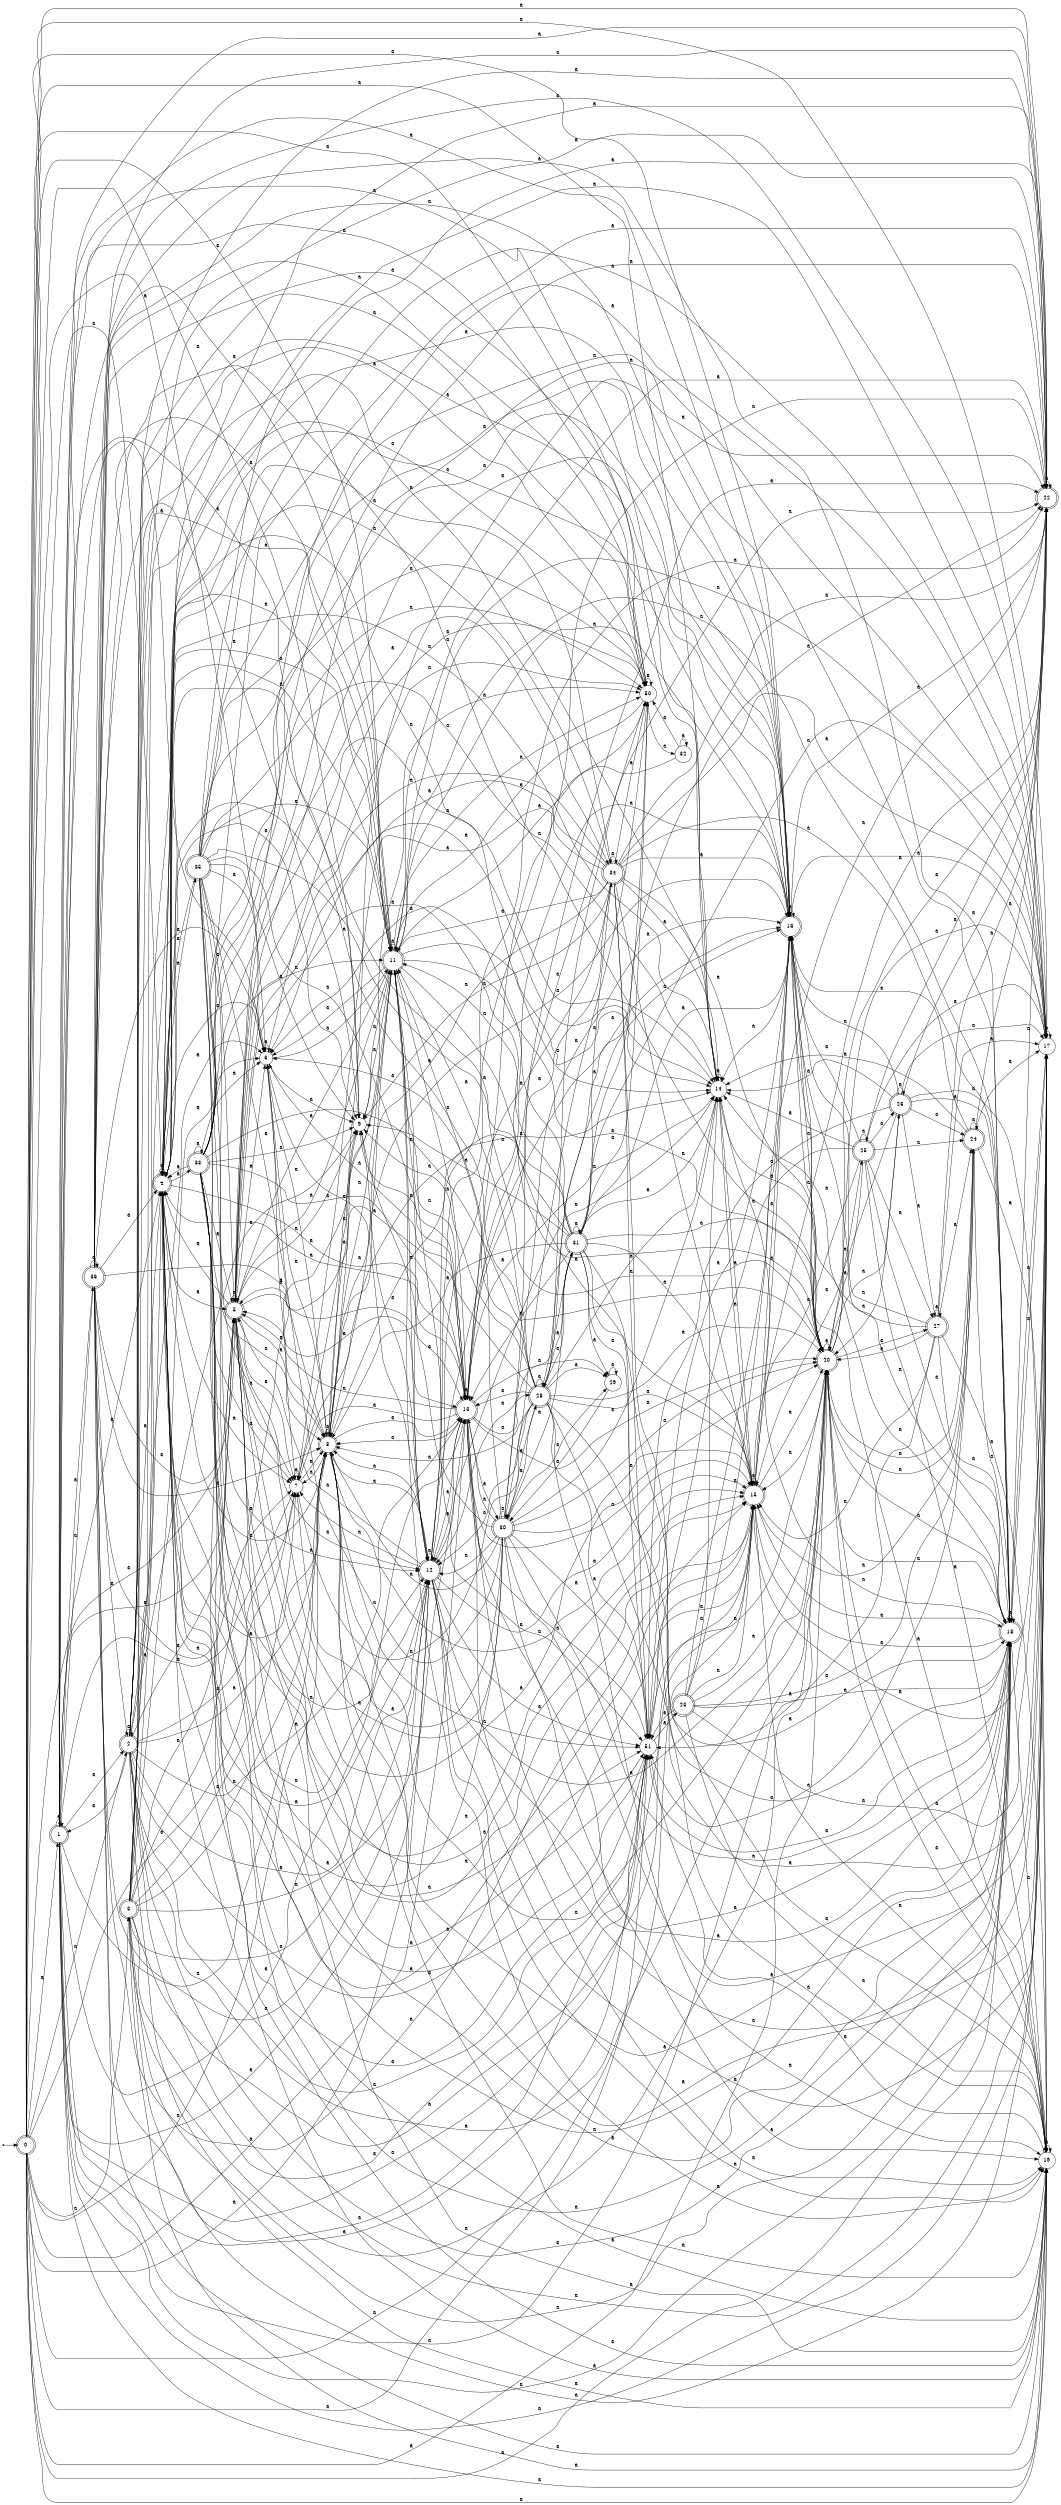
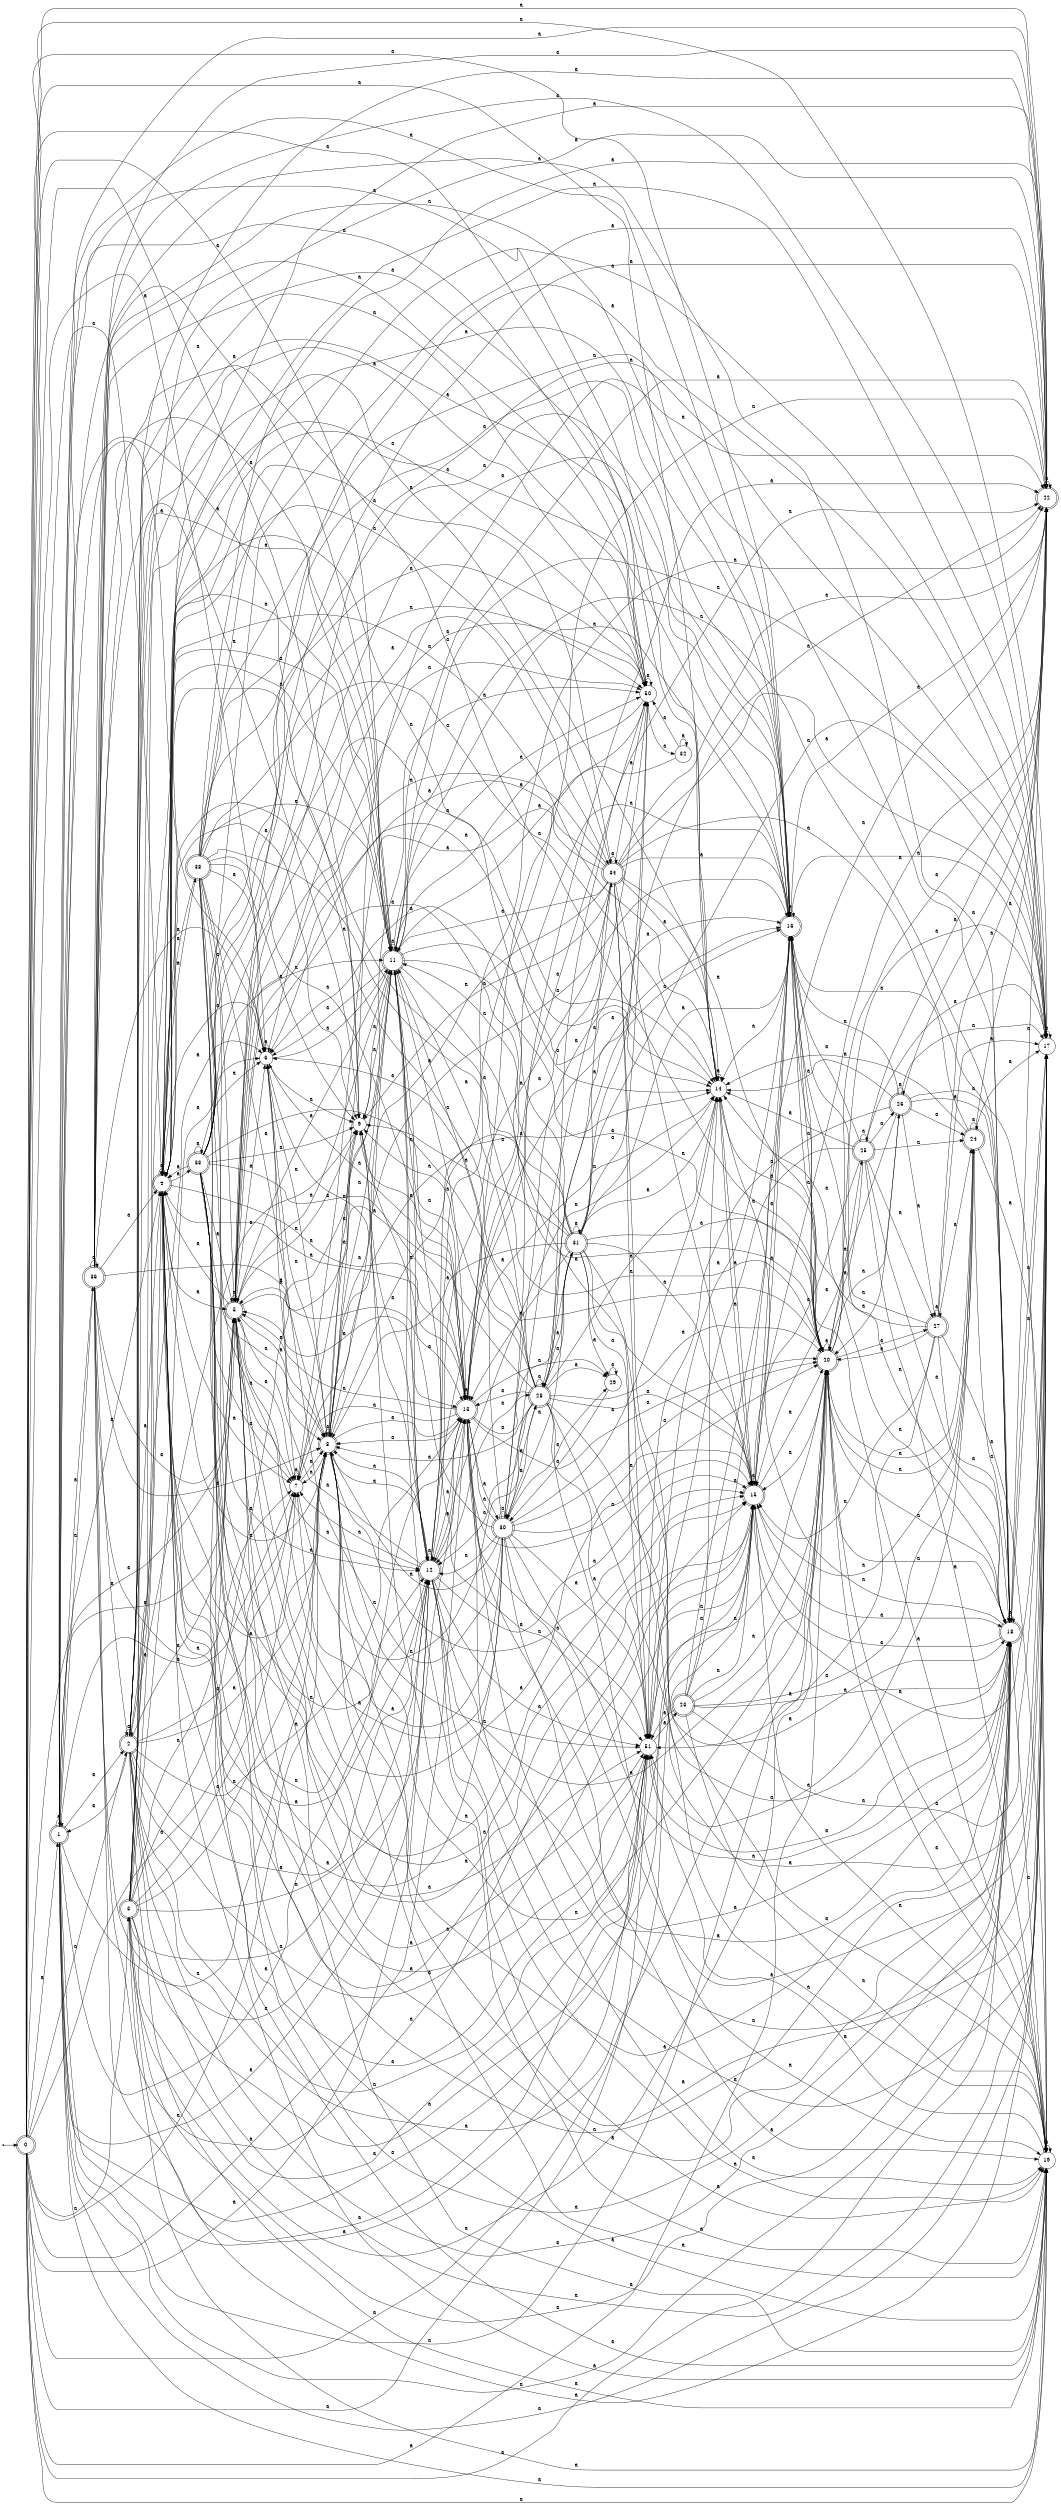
(198, 867) -> (198, 867)
(293, 2345) -> (487, 1922)
